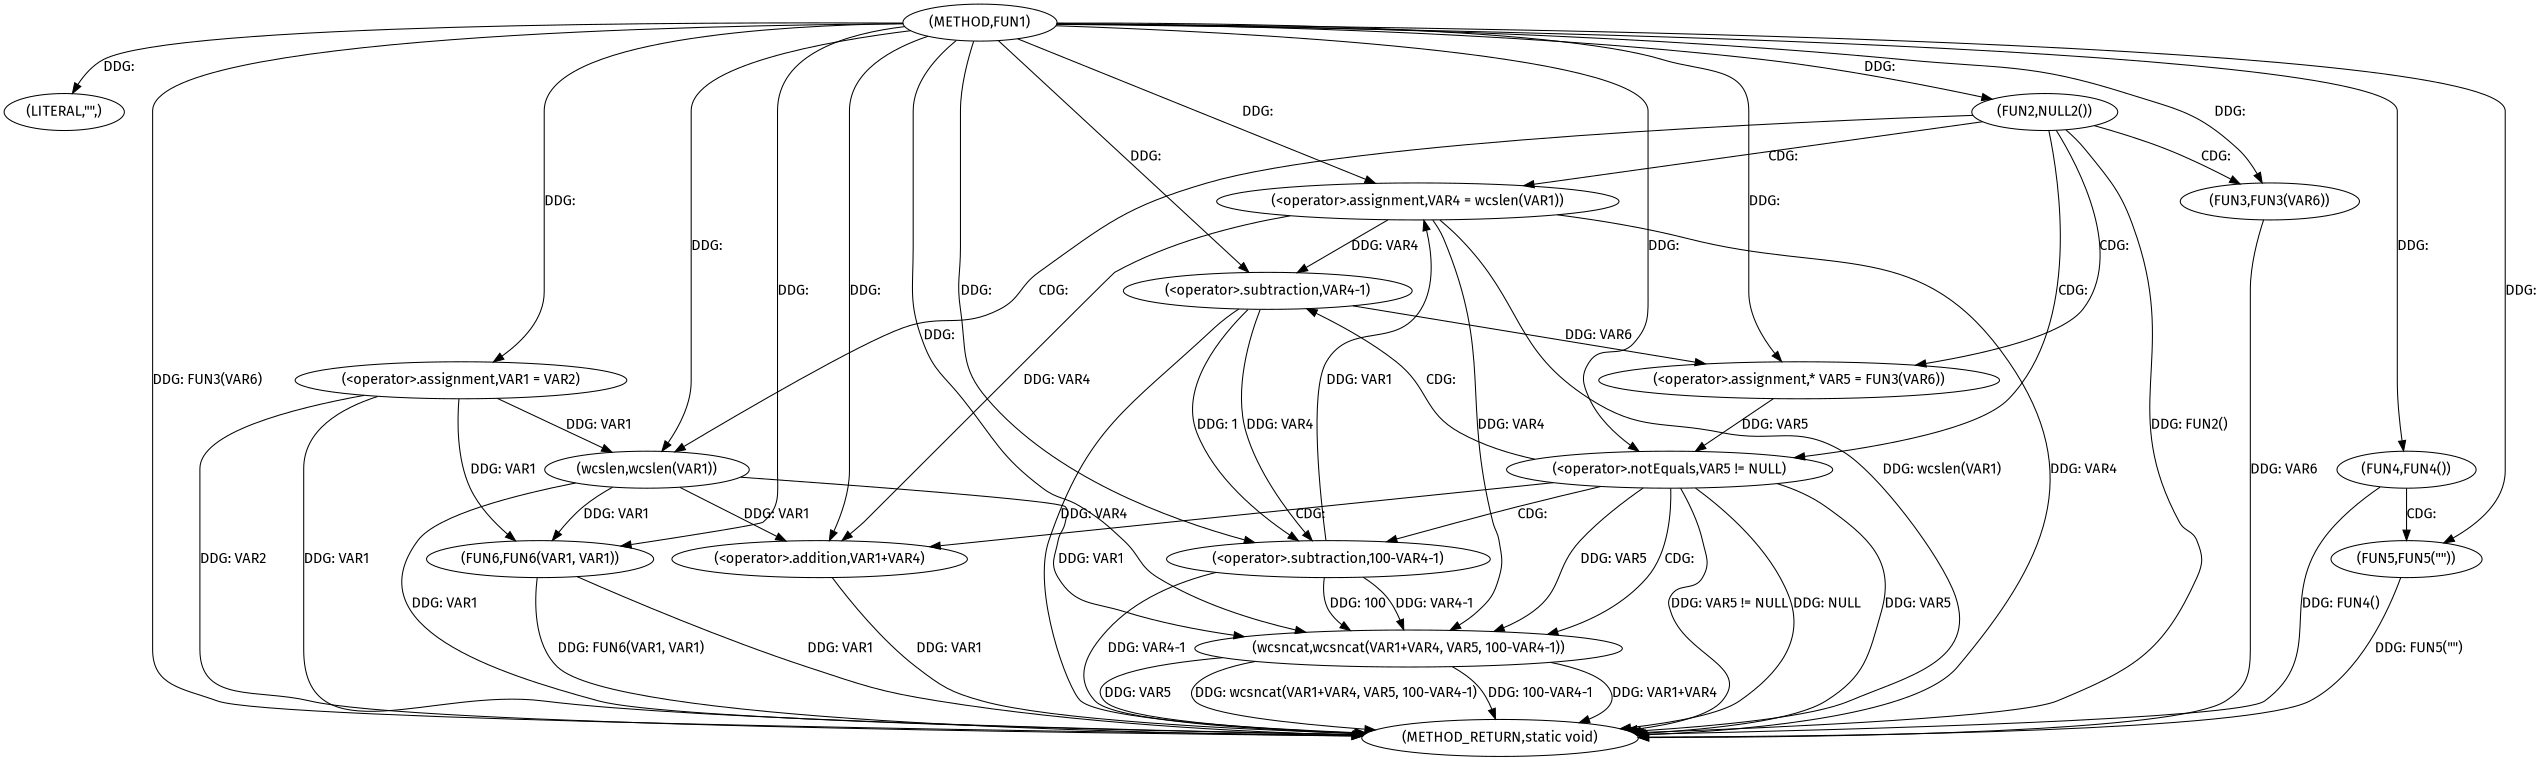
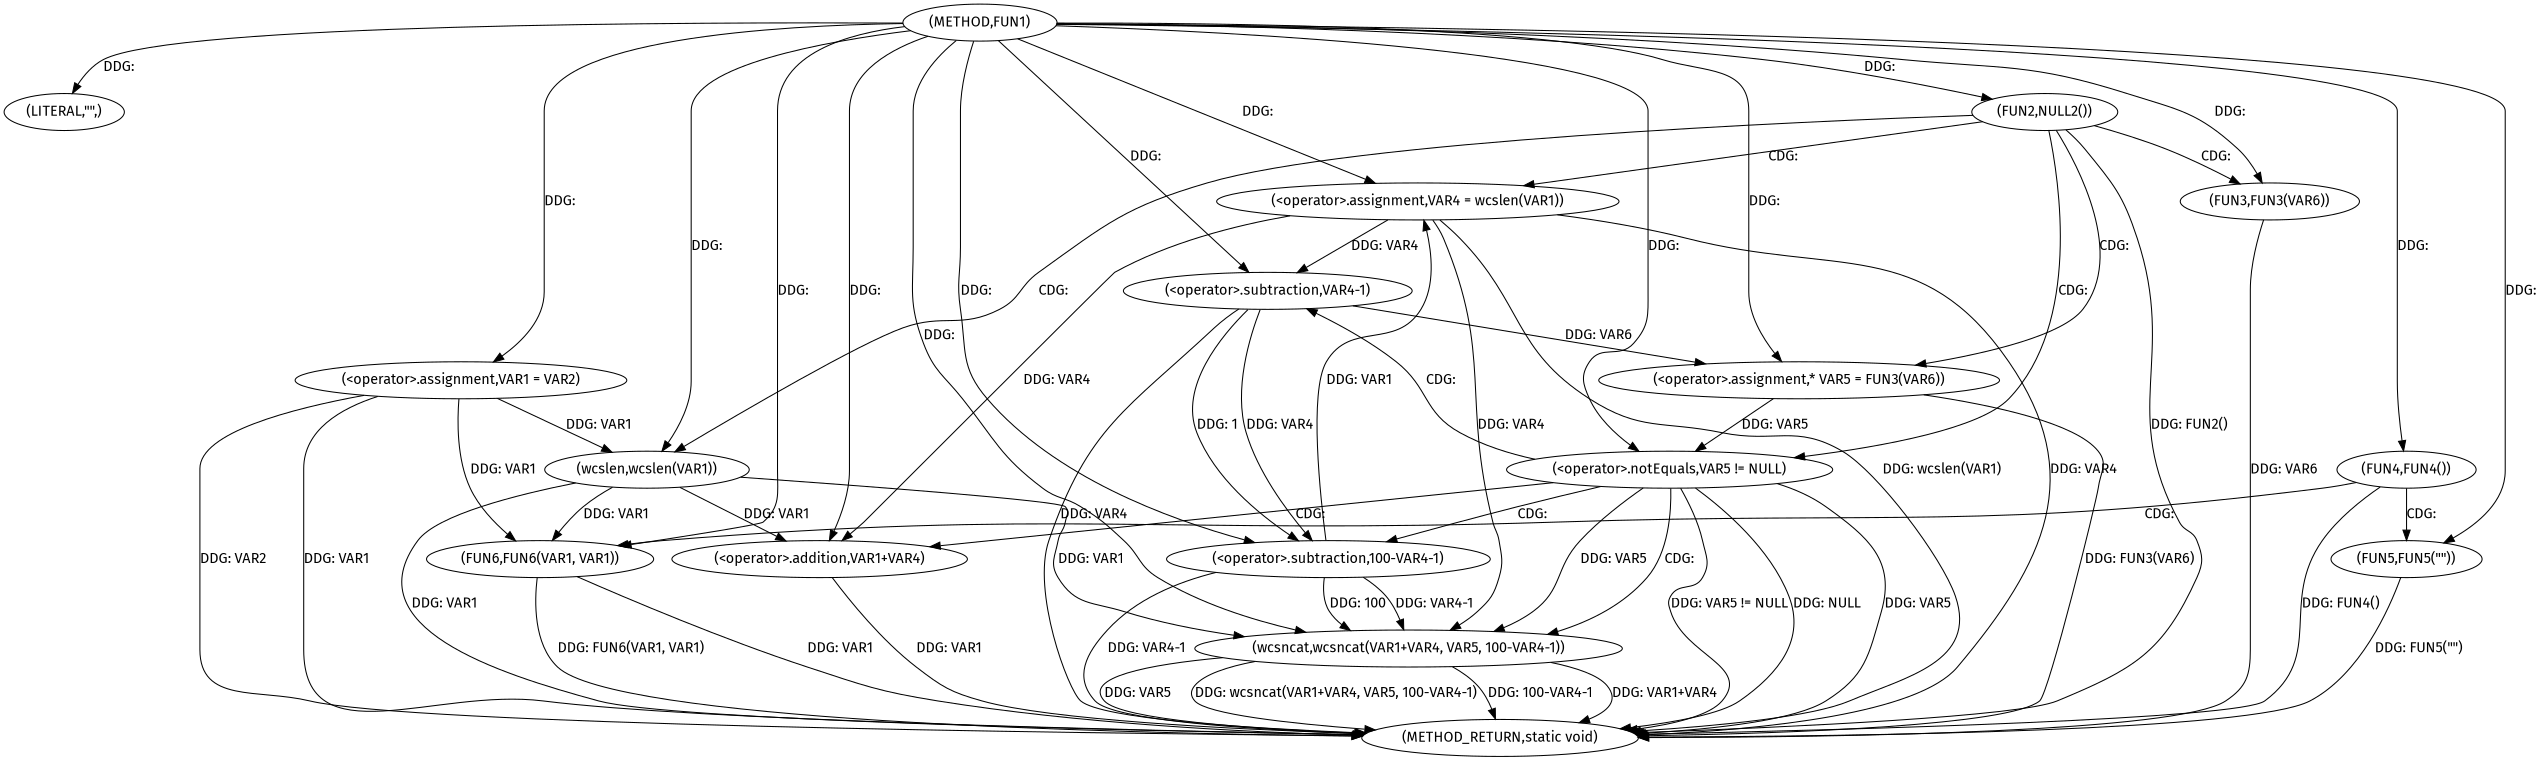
none -> (1536, 523)
(153, 610) -> (2049, 677)
